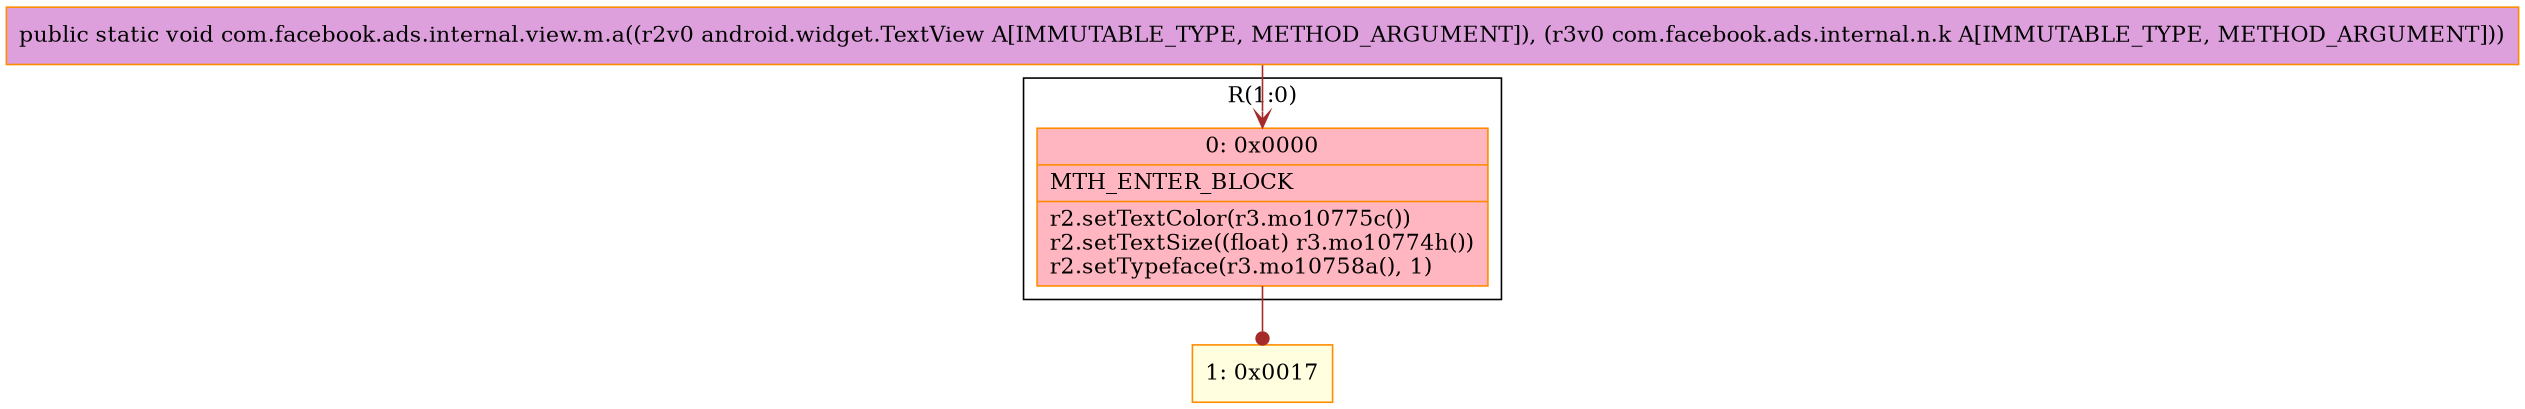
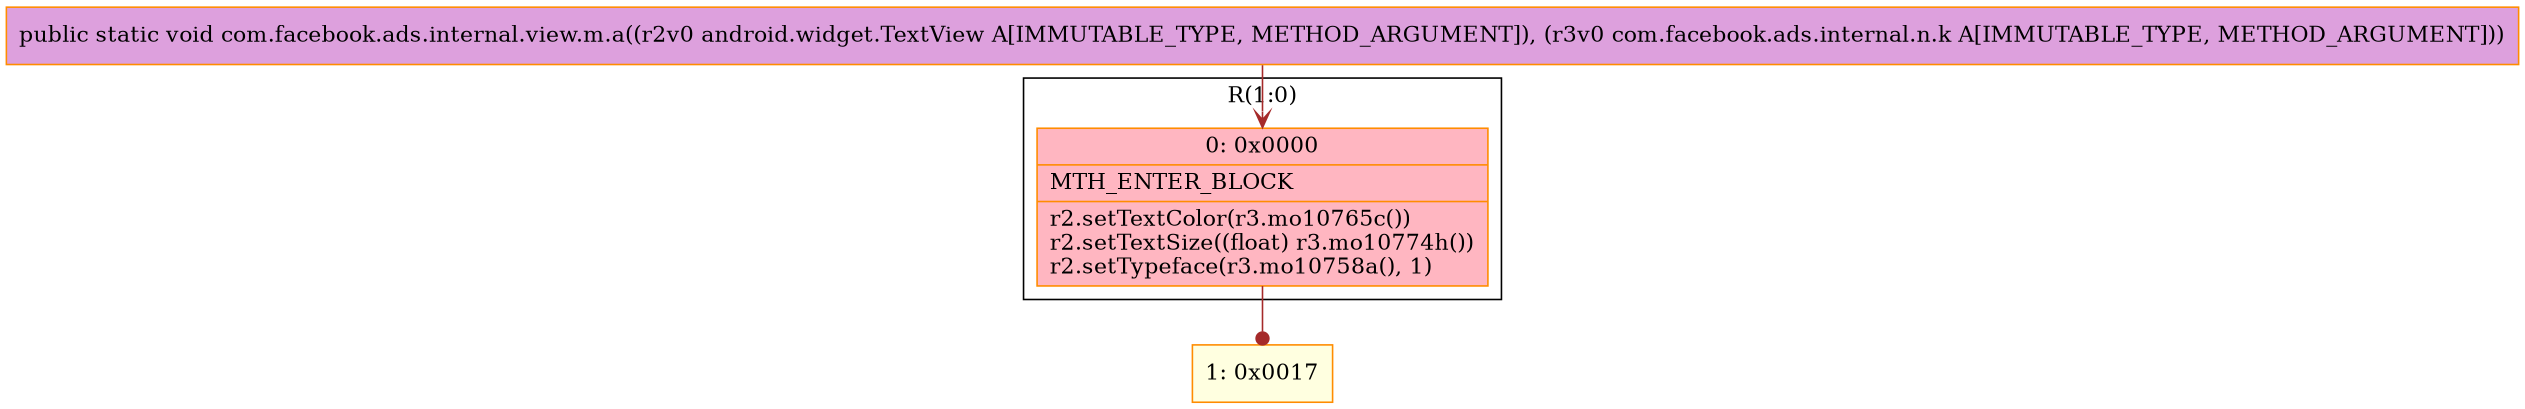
(1231, 219) -> (1231, 219)
